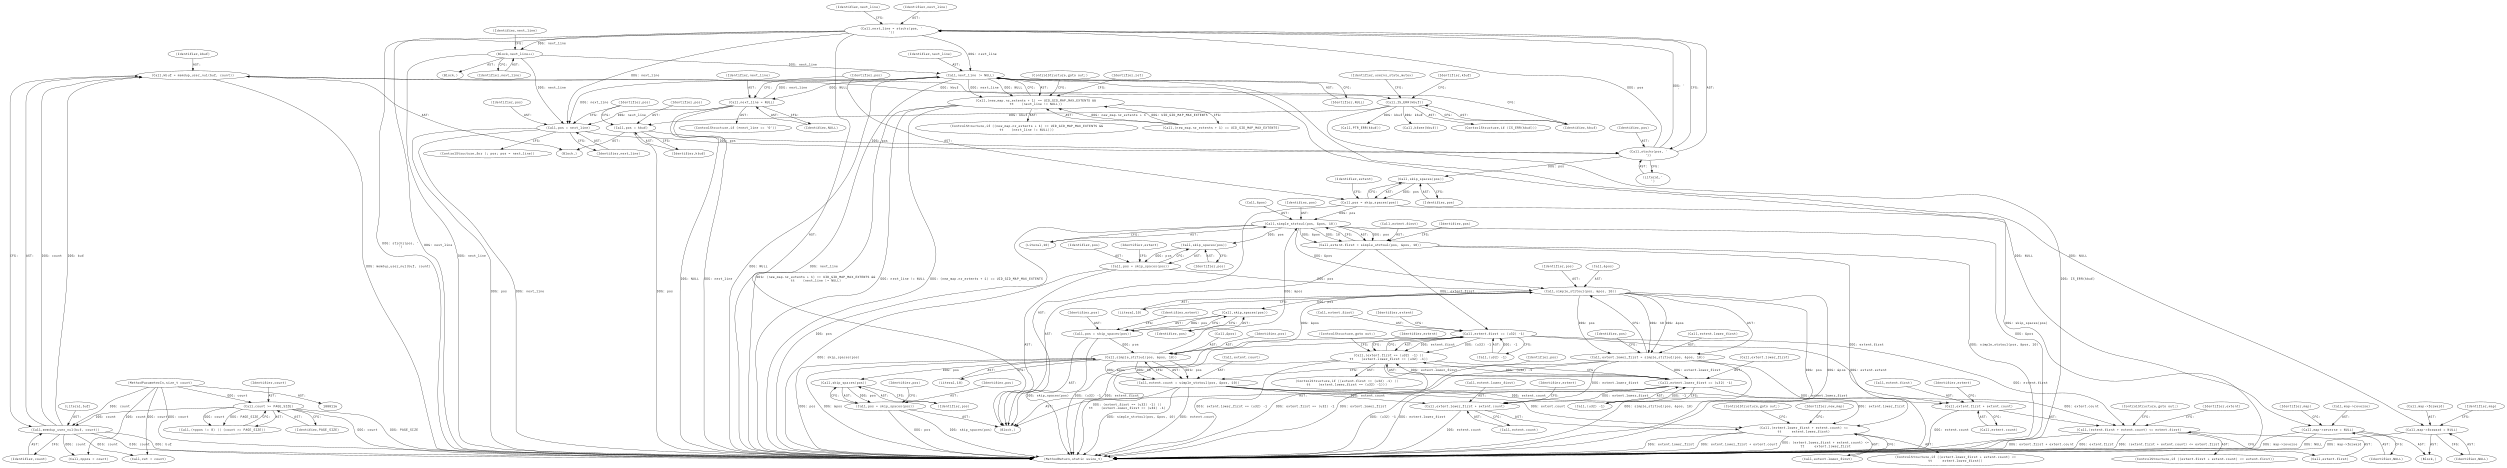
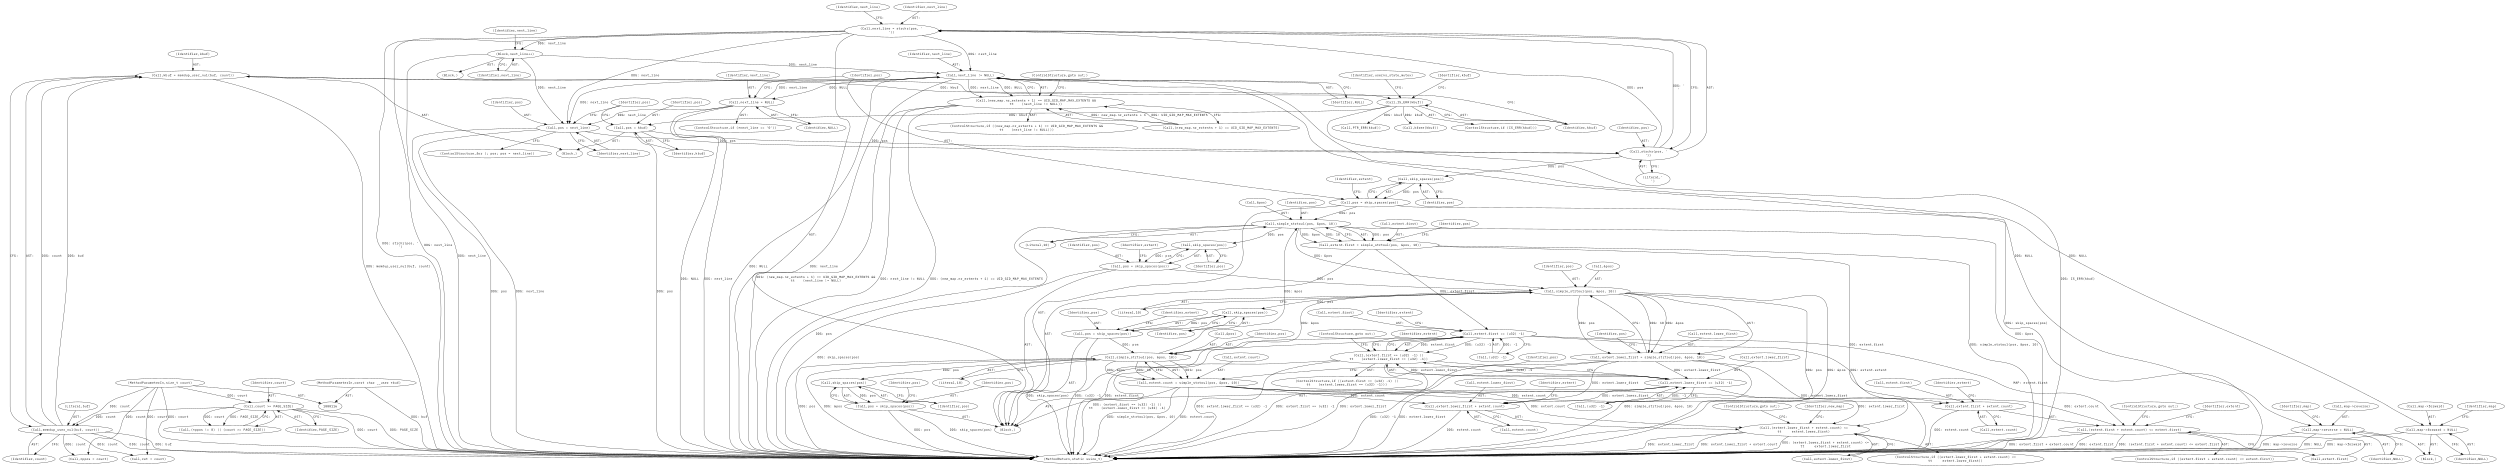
(1127, 75) -> none
none -> (359, 383)
(2031, 383) -> (2031, 383)
